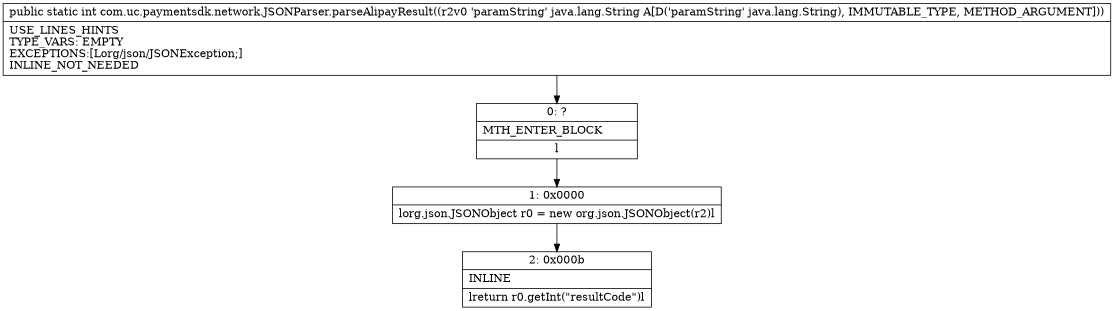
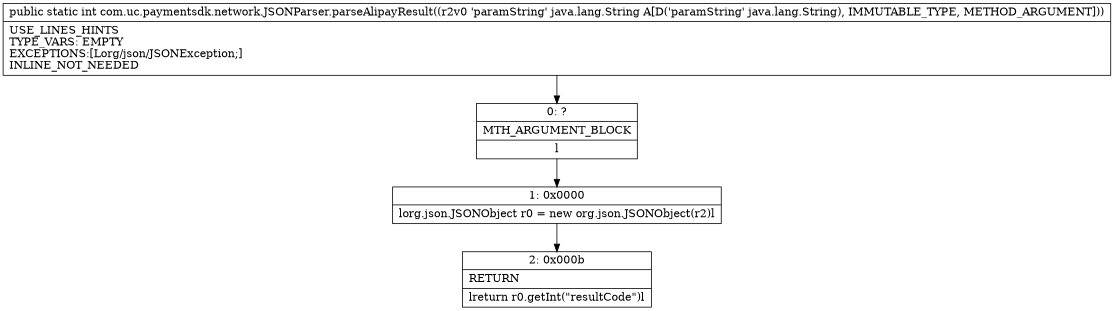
(543, 130) -> (557, 130)
(490, 279) -> (494, 279)
